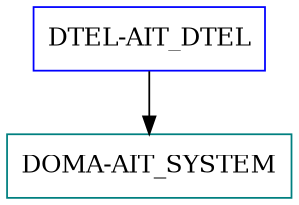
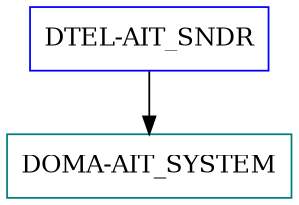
(149, 39) -> (149, 39)
